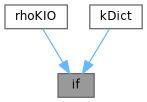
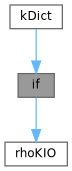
(53, 46) -> (36, 114)
